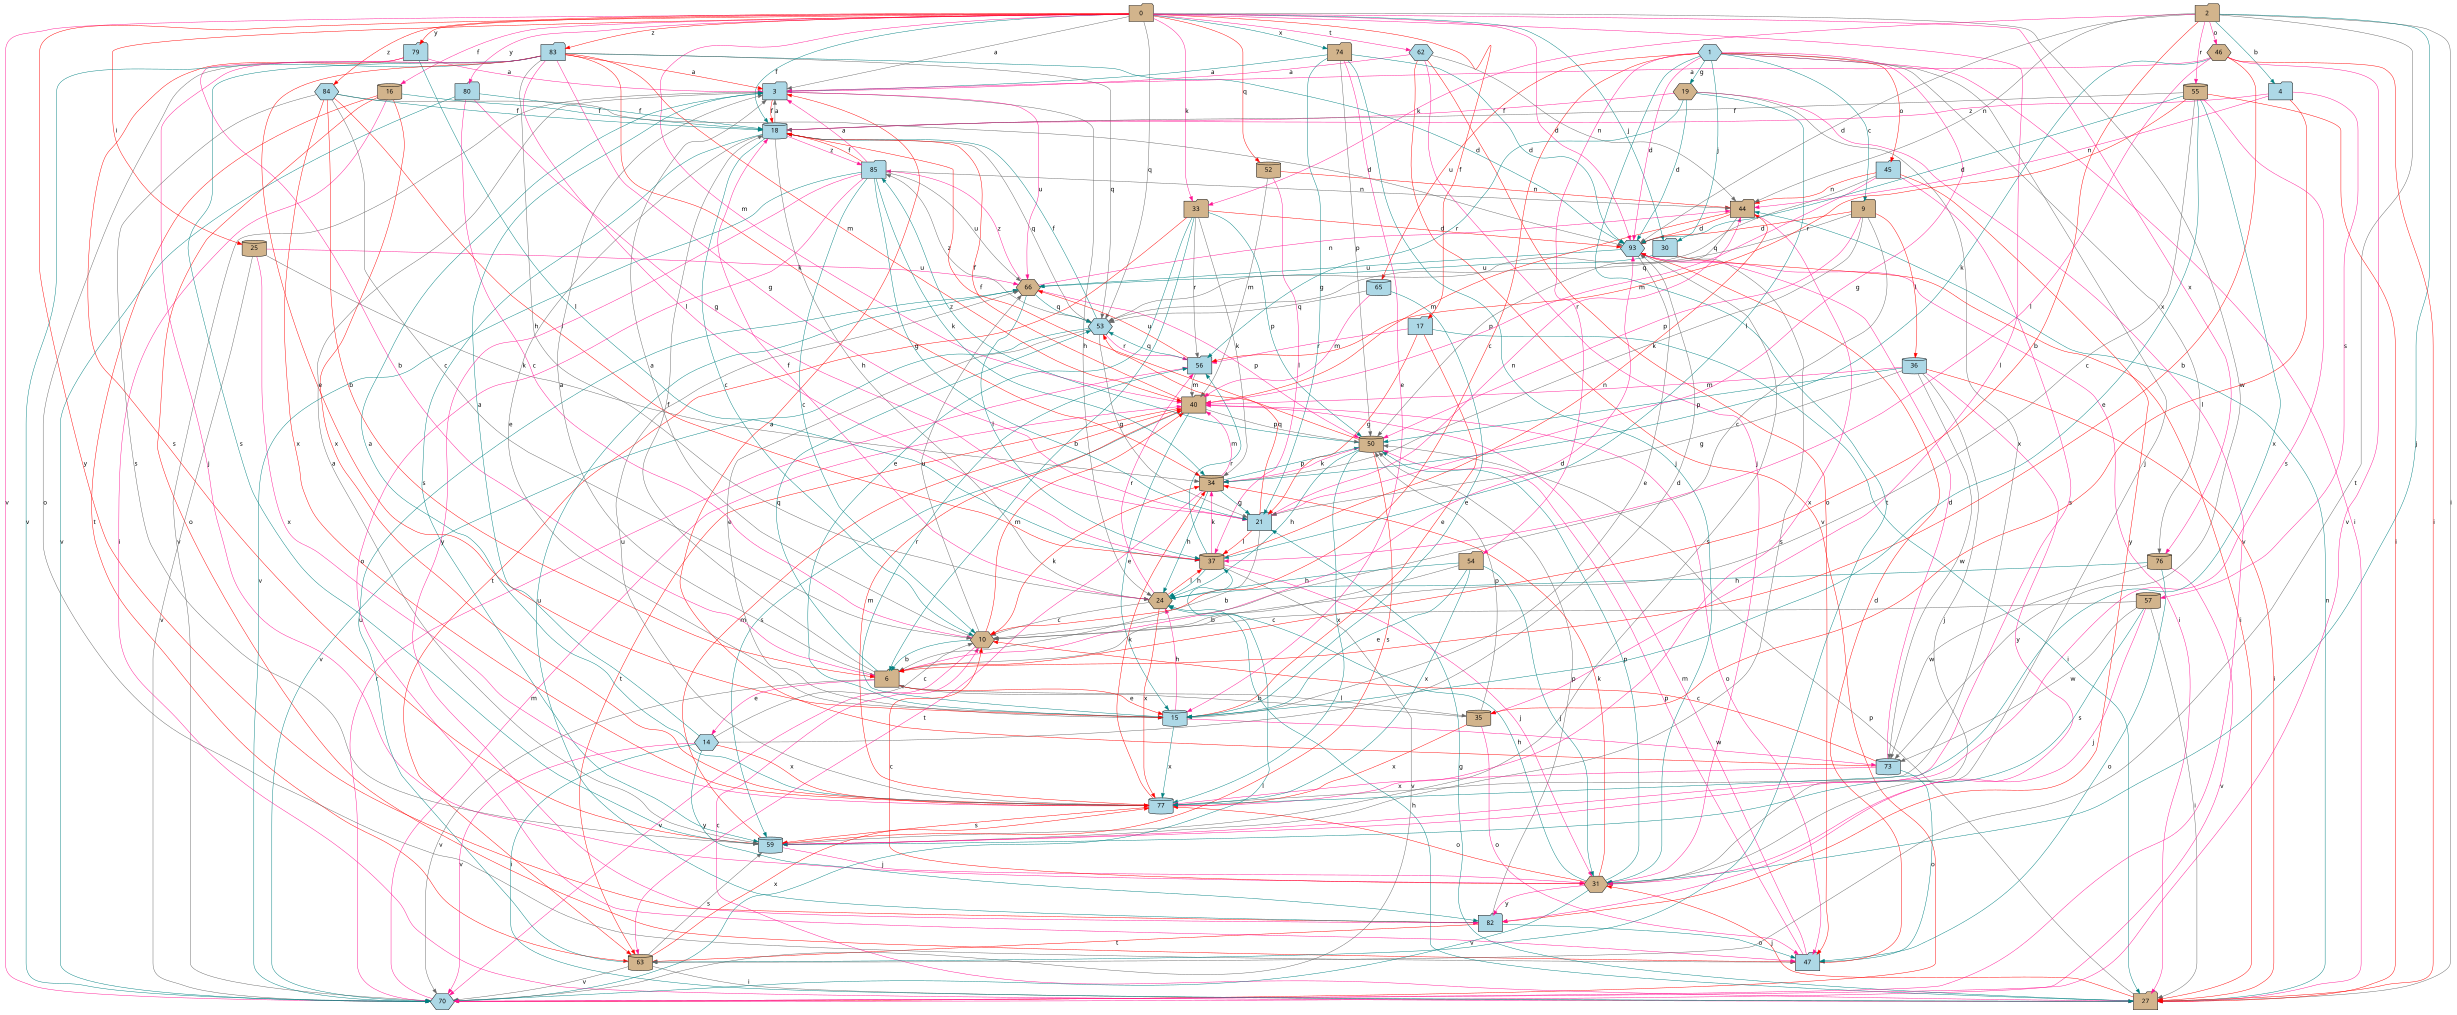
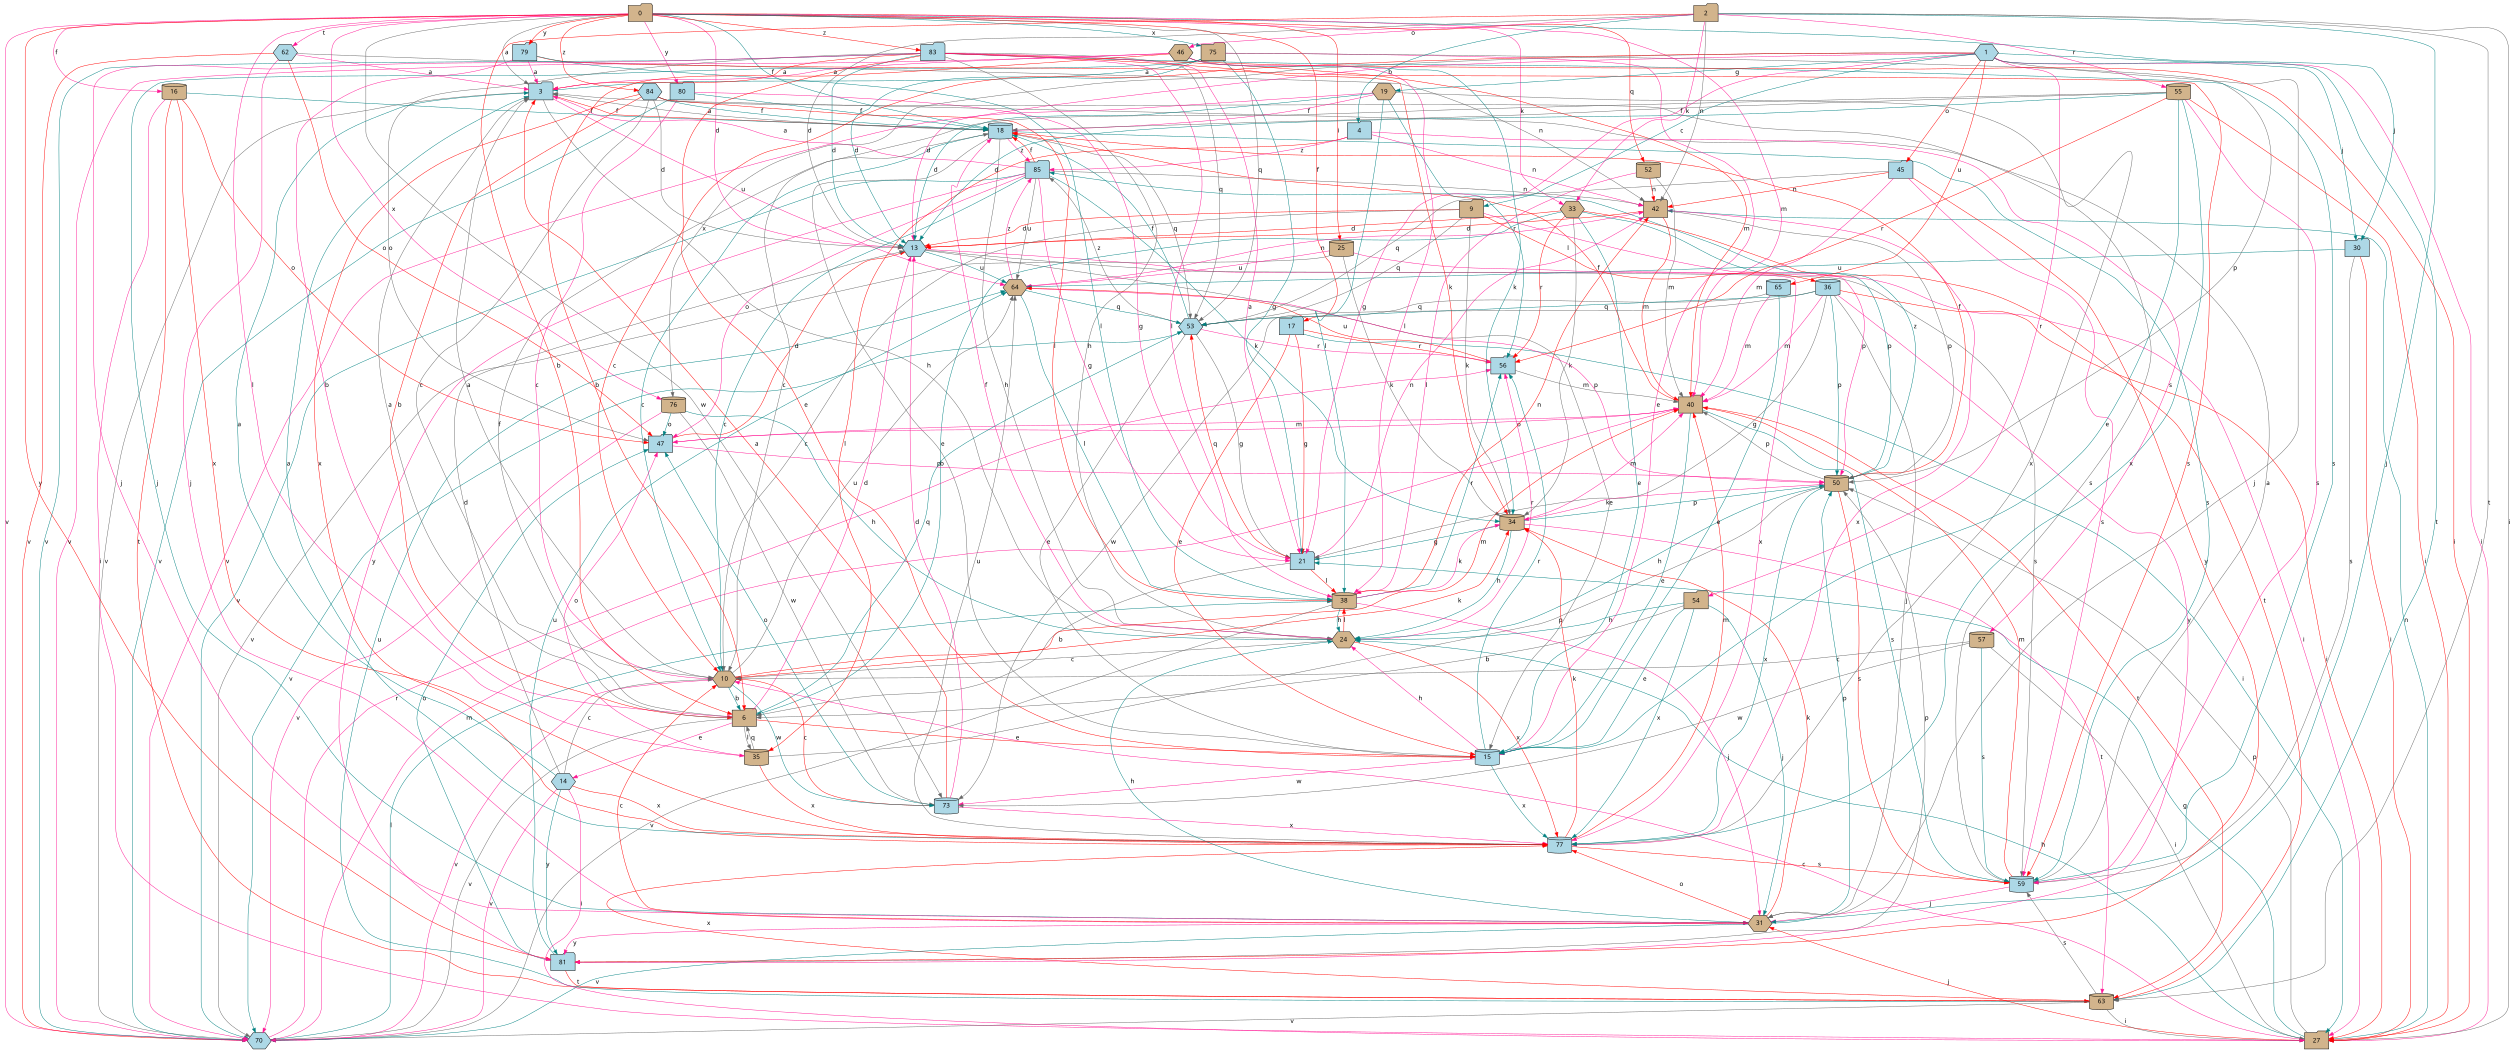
(1340, 53) -> (1213, 53)
(1531, 123) -> (1209, 161)
(1196, 209) -> (1572, 209)
(1742, 209) -> (1656, 209)
(1633, 248) -> (914, 248)
(1194, 285) -> (1540, 285)
(771, 288) -> (1250, 307)
(1028, 288) -> (1015, 288)
(1312, 344) -> (1390, 345)
(1147, 350) -> (1526, 308)
(990, 412) -> (1106, 415)
(1283, 430) -> (1763, 450)
(1212, 562) -> (1344, 601)
(1260, 699) -> (753, 738)
(2017, 781) -> none
none -> (804, 788)
(1490, 923) -> (563, 963)
(679, 983) -> (979, 1022)
